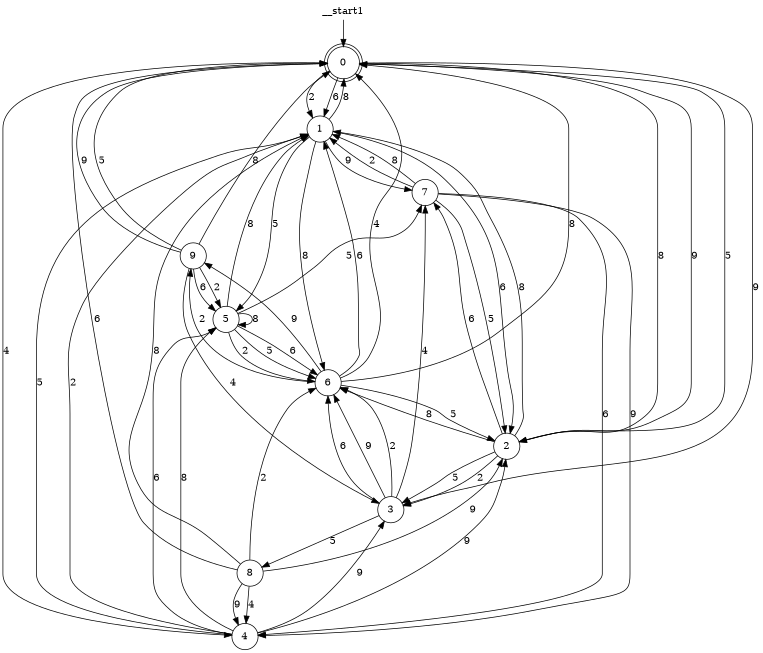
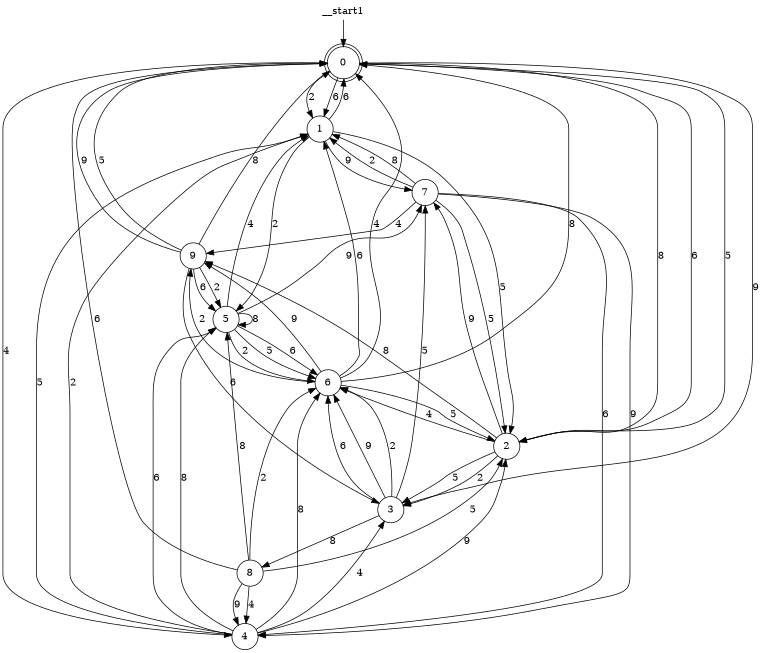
(346, 97) -> (346, 97)
(251, 224) -> (251, 224)
(276, 224) -> (276, 224)
(500, 237) -> (367, 346)
none -> (320, 238)
(300, 253) -> (298, 520)
(349, 256) -> (349, 256)
(695, 256) -> (695, 256)
(503, 288) -> (503, 288)
(472, 319) -> (472, 319)
(153, 346) -> (238, 450)
(425, 351) -> (425, 351)
(233, 383) -> (233, 383)
(429, 415) -> (429, 415)
(473, 510) -> (473, 510)
(333, 541) -> (333, 541)
(360, 573) -> (360, 573)
